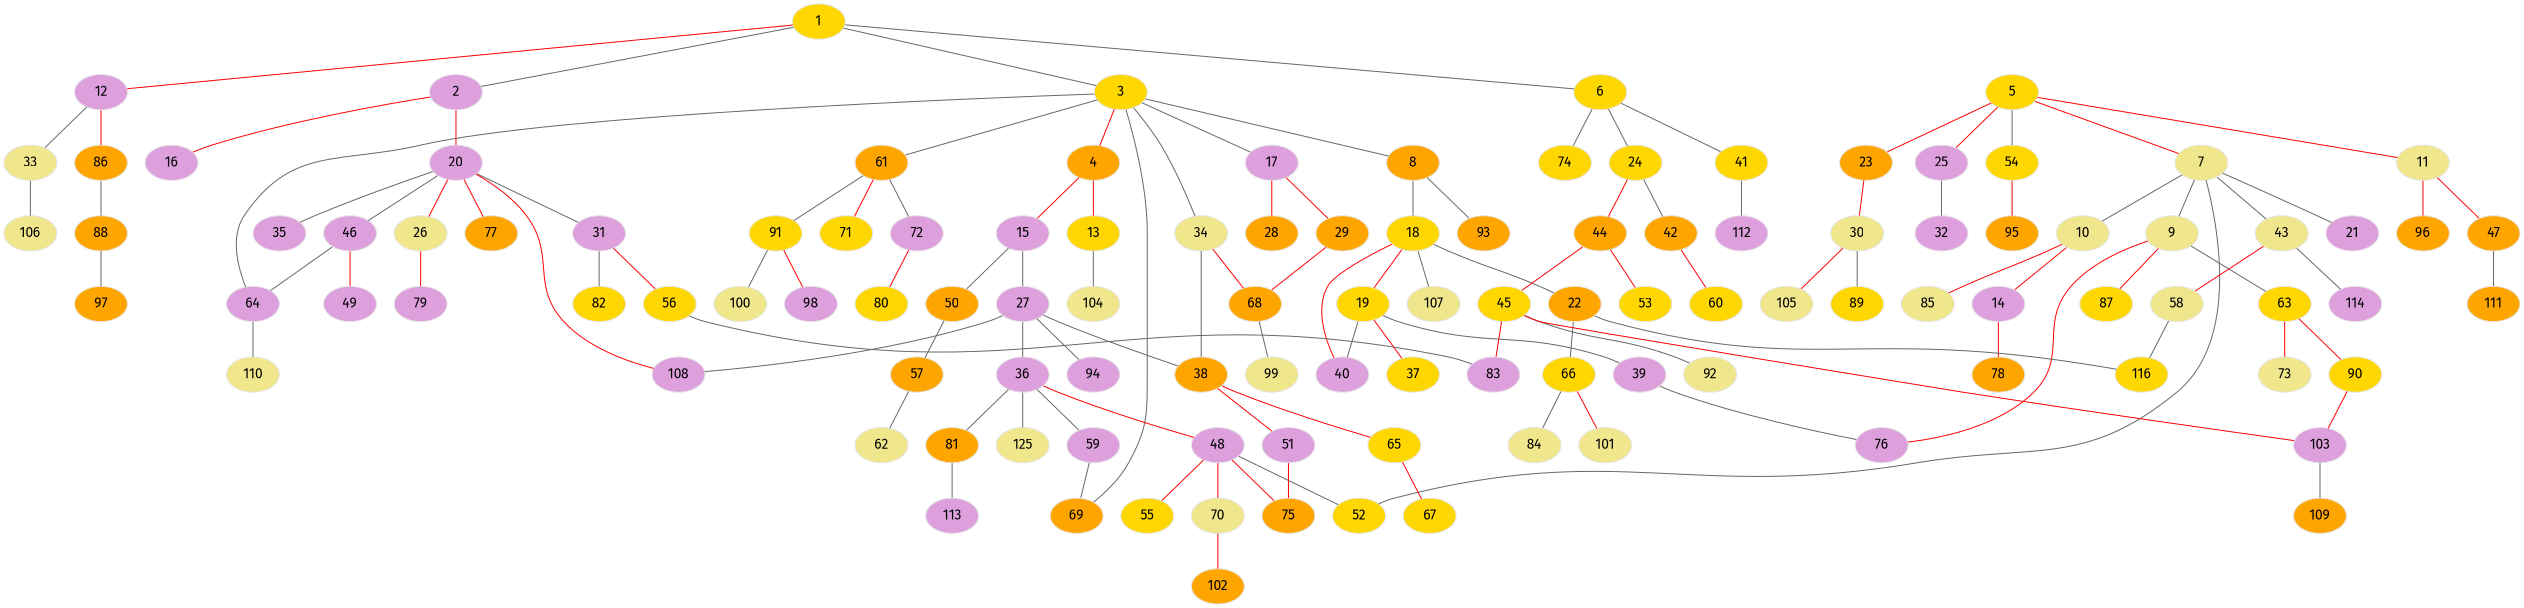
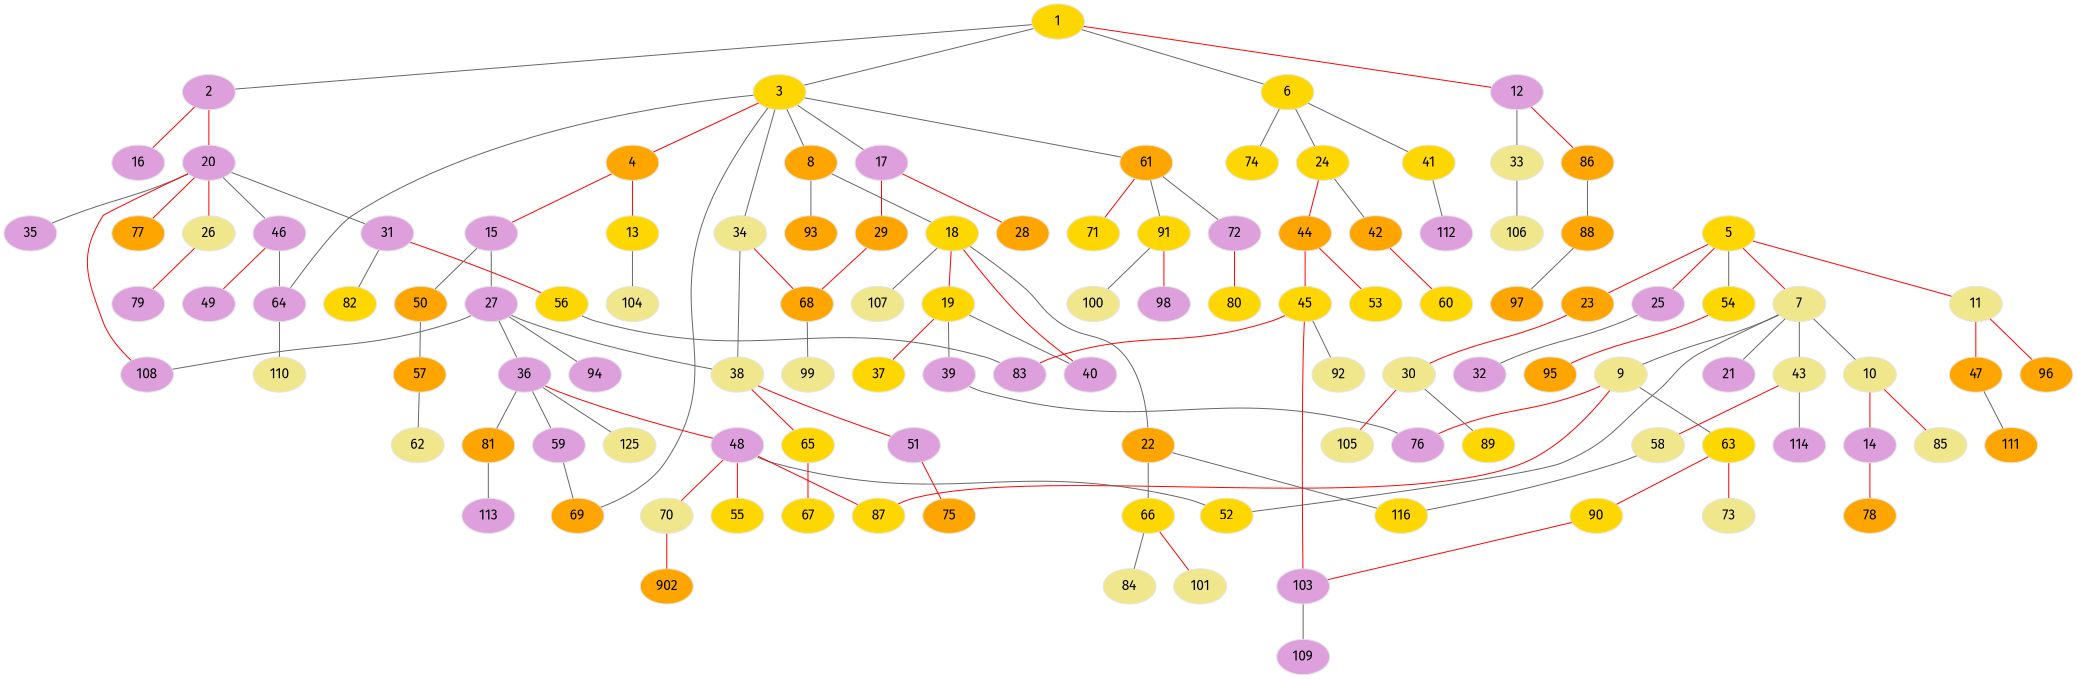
(1201, 375) -> (737, 375)
(1253, 480) -> (800, 477)
(2320, 516) -> (1303, 657)
(1218, 586) -> (667, 586)
